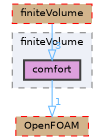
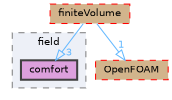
(52, 42) -> (49, 42)
(52, 94) -> (108, 38)
